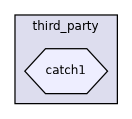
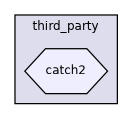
(66, 71) -> (66, 71)
